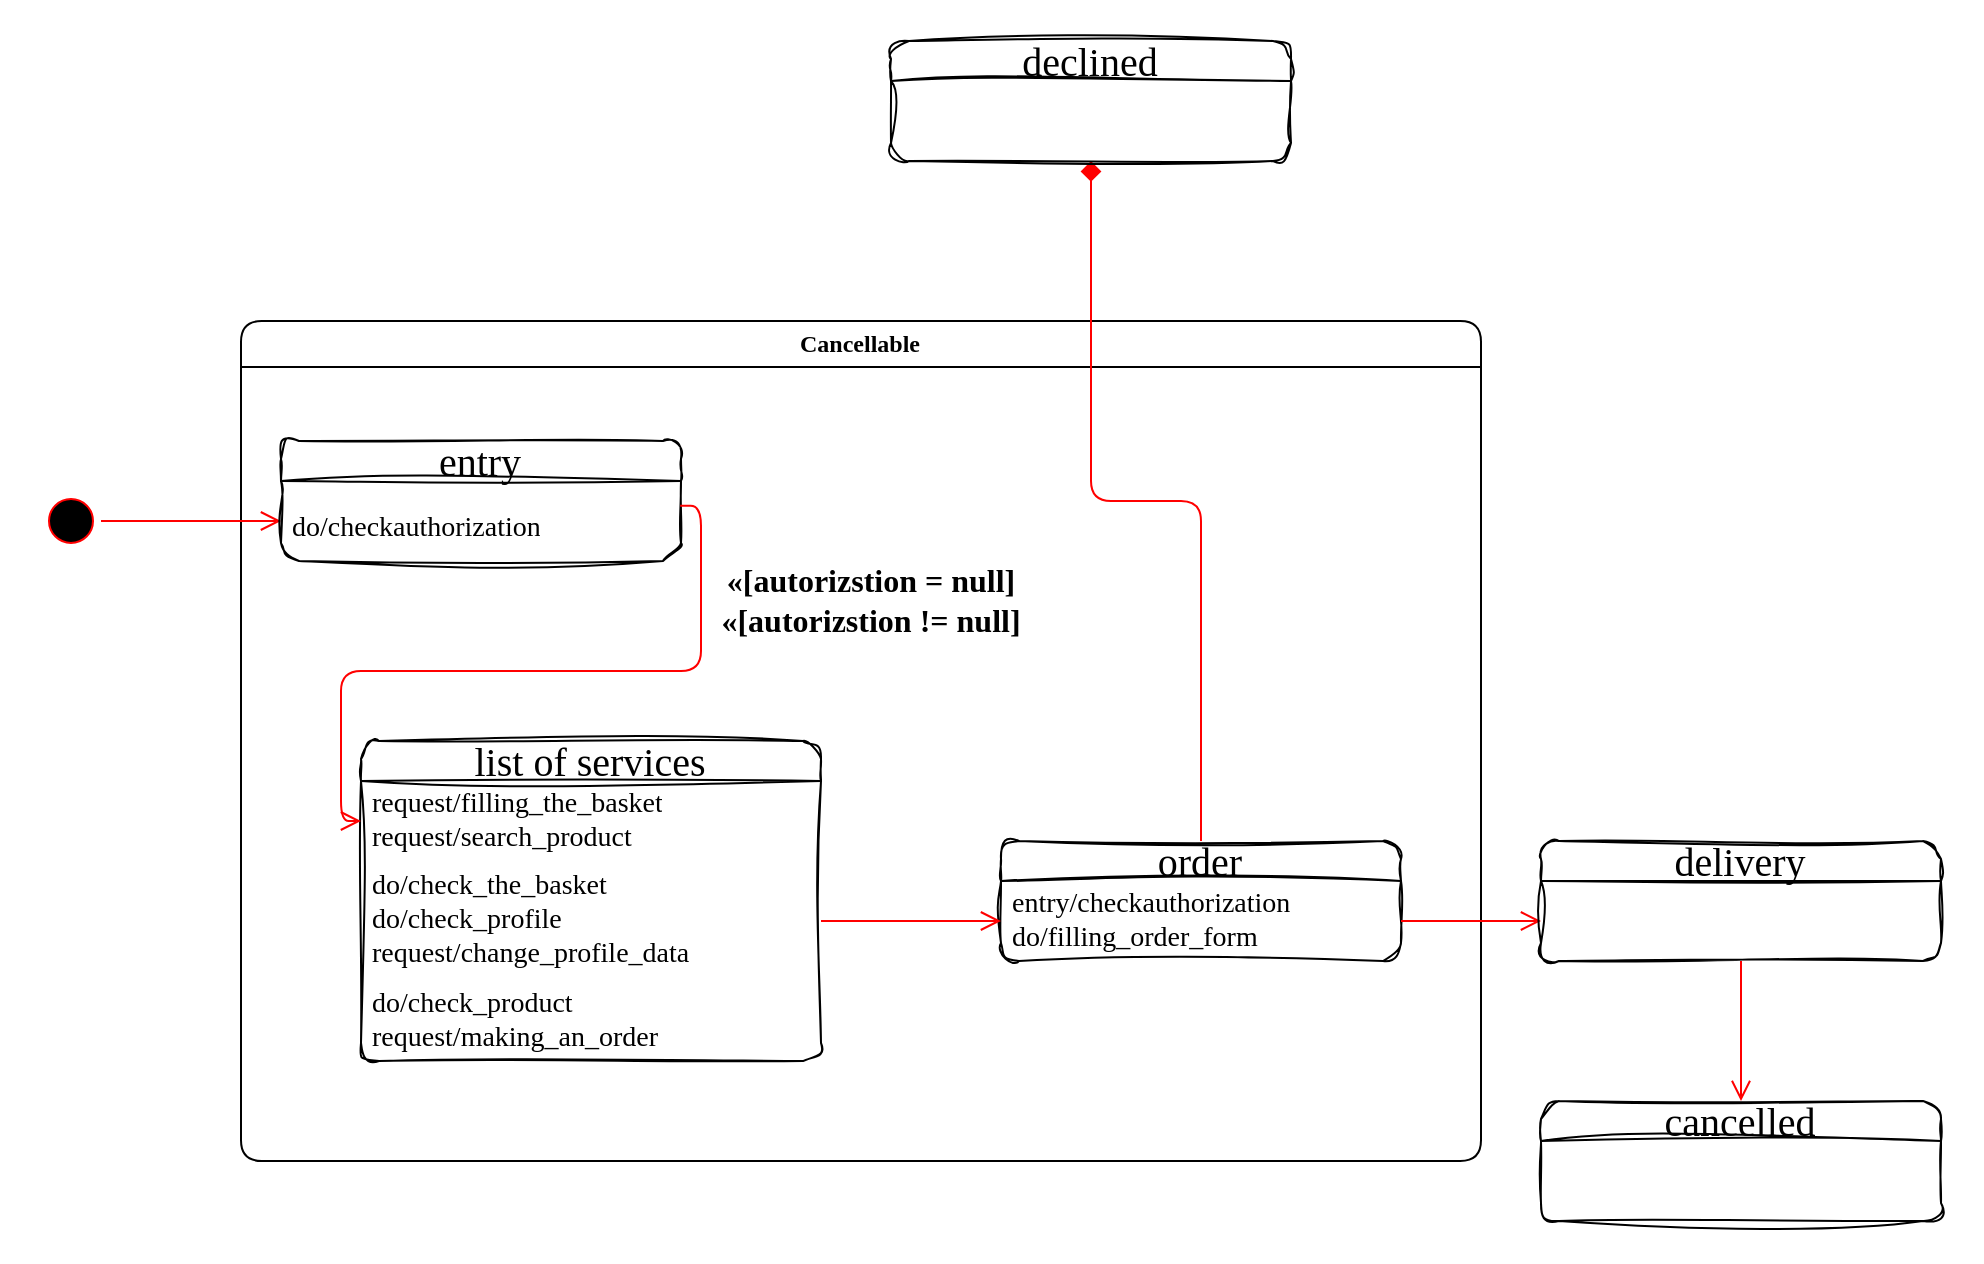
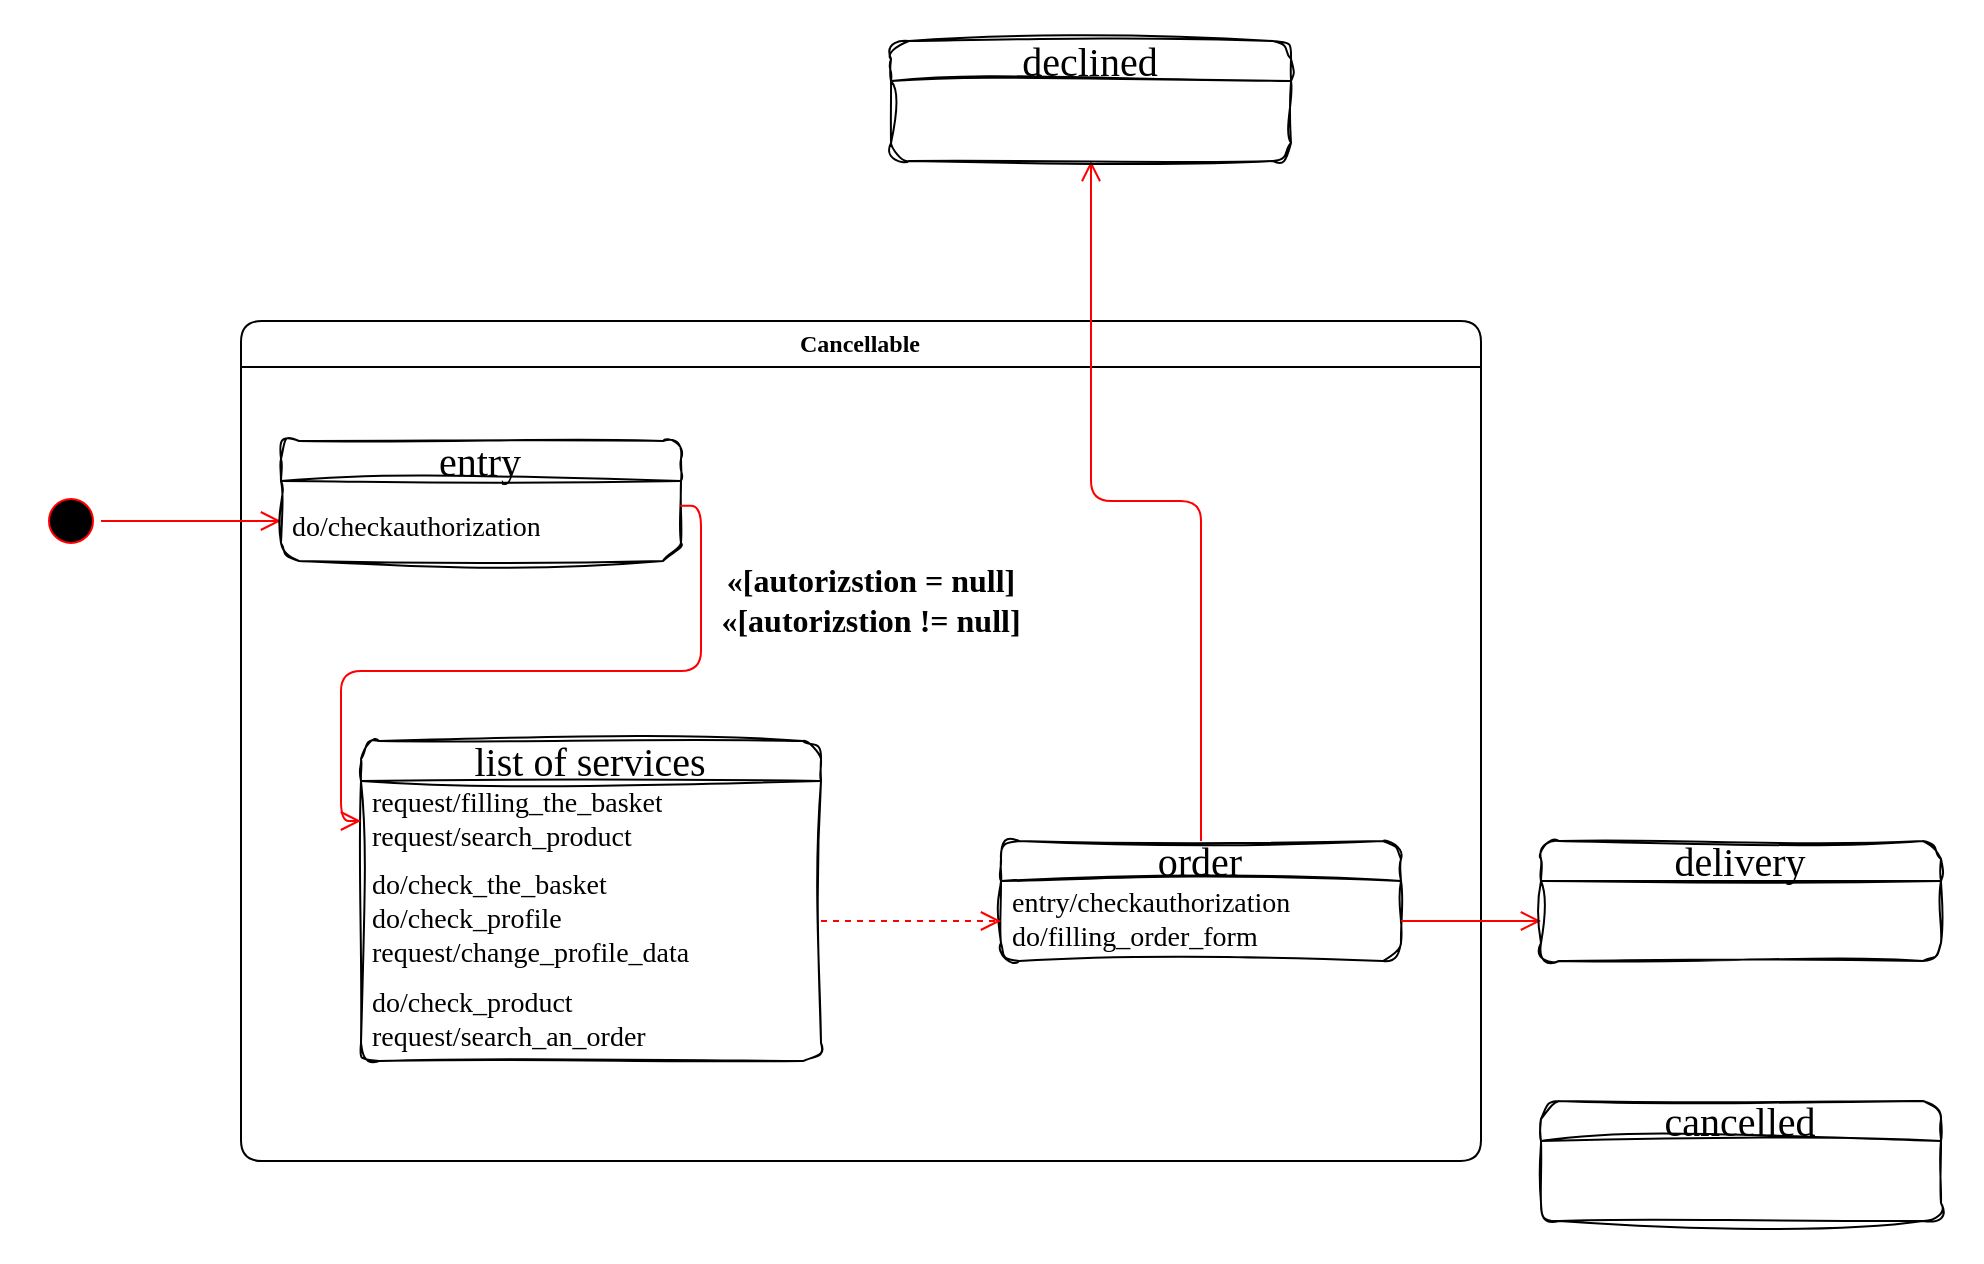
(1091, 181) -> (1091, 173)
(906, 921) -> (906, 921)
(593, 1021) -> (593, 1021)
(1741, 1028) -> none
